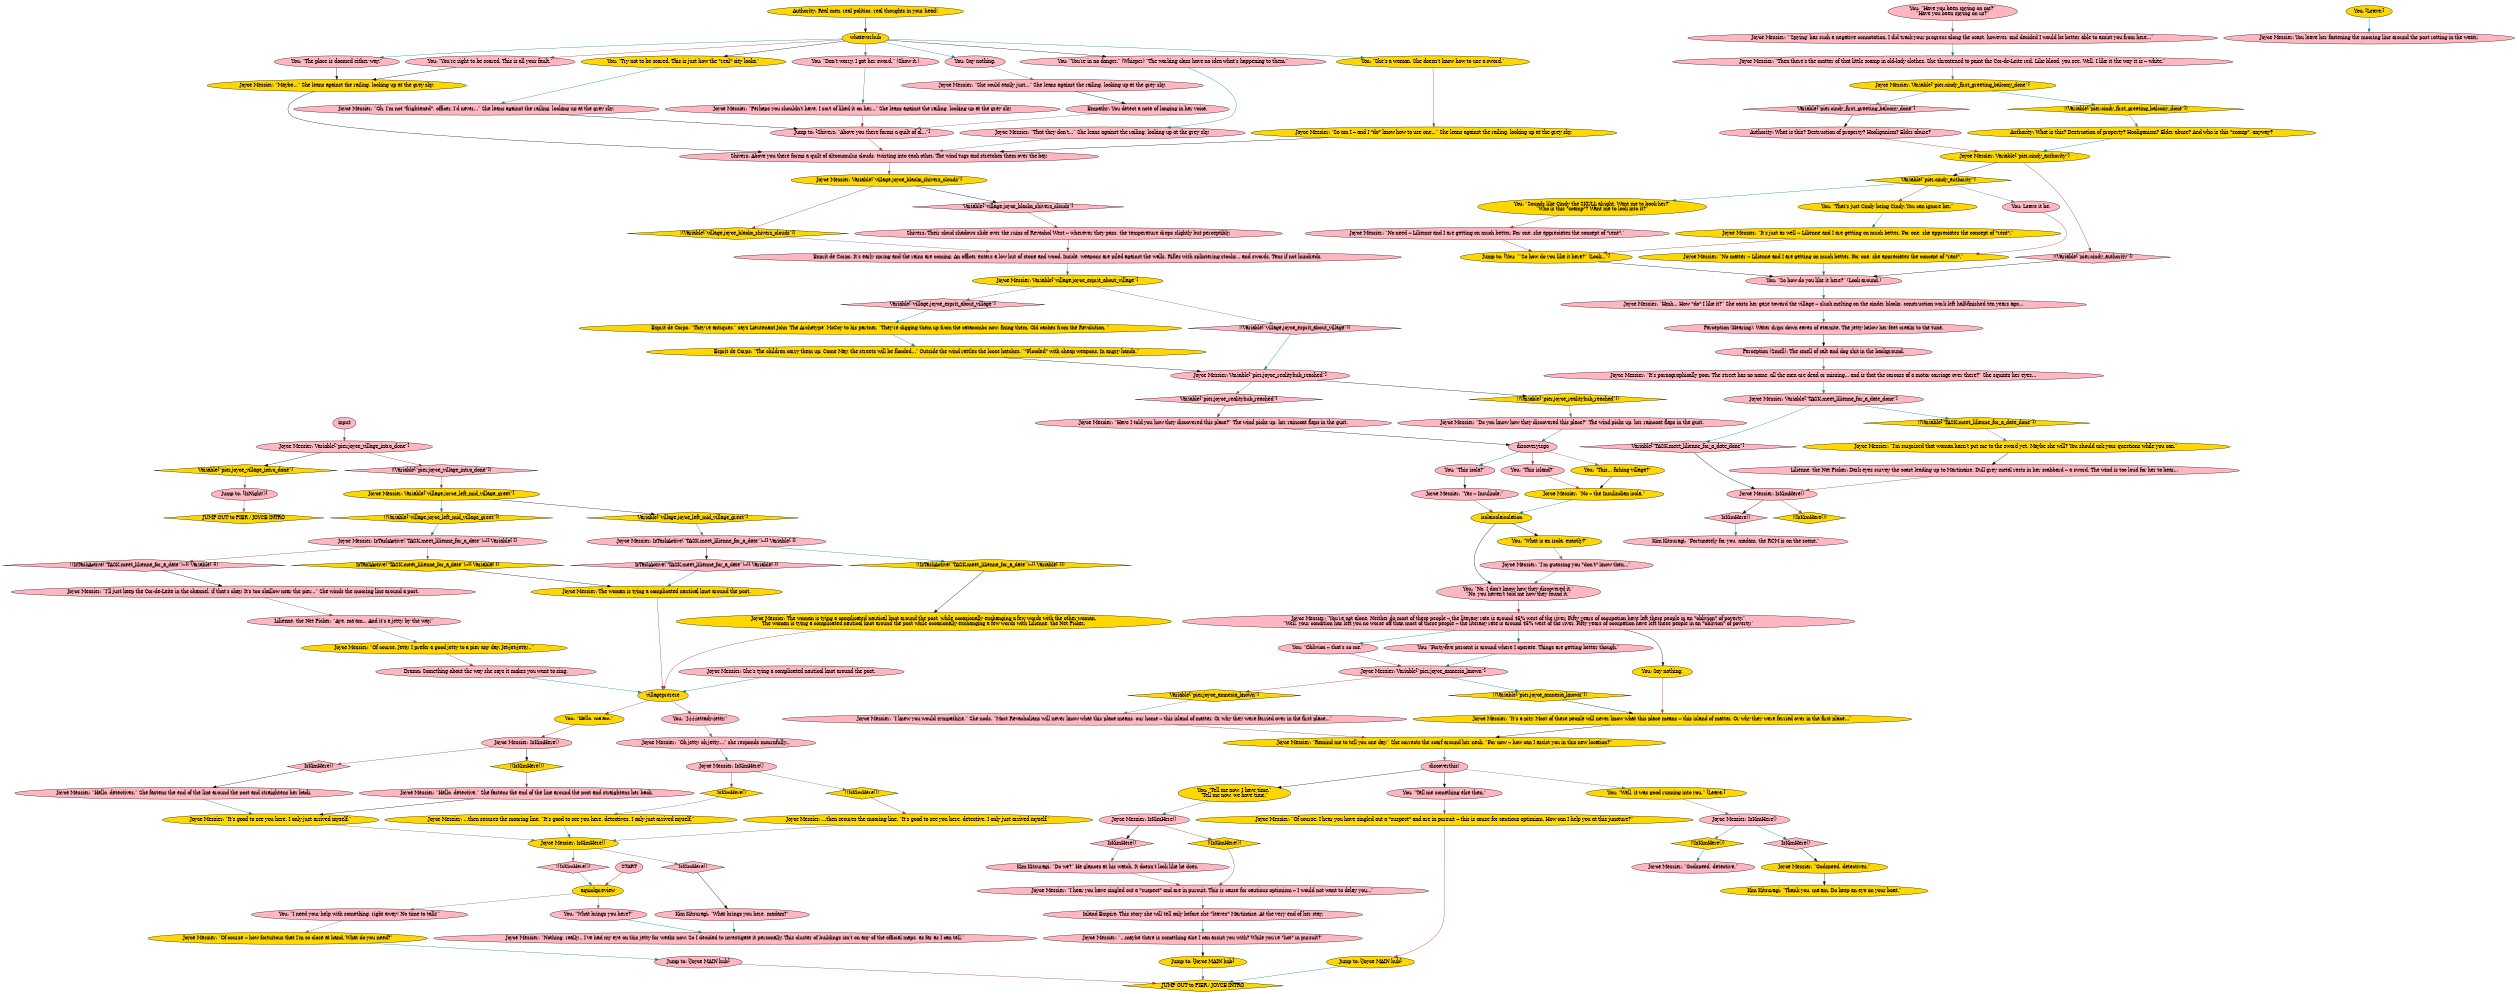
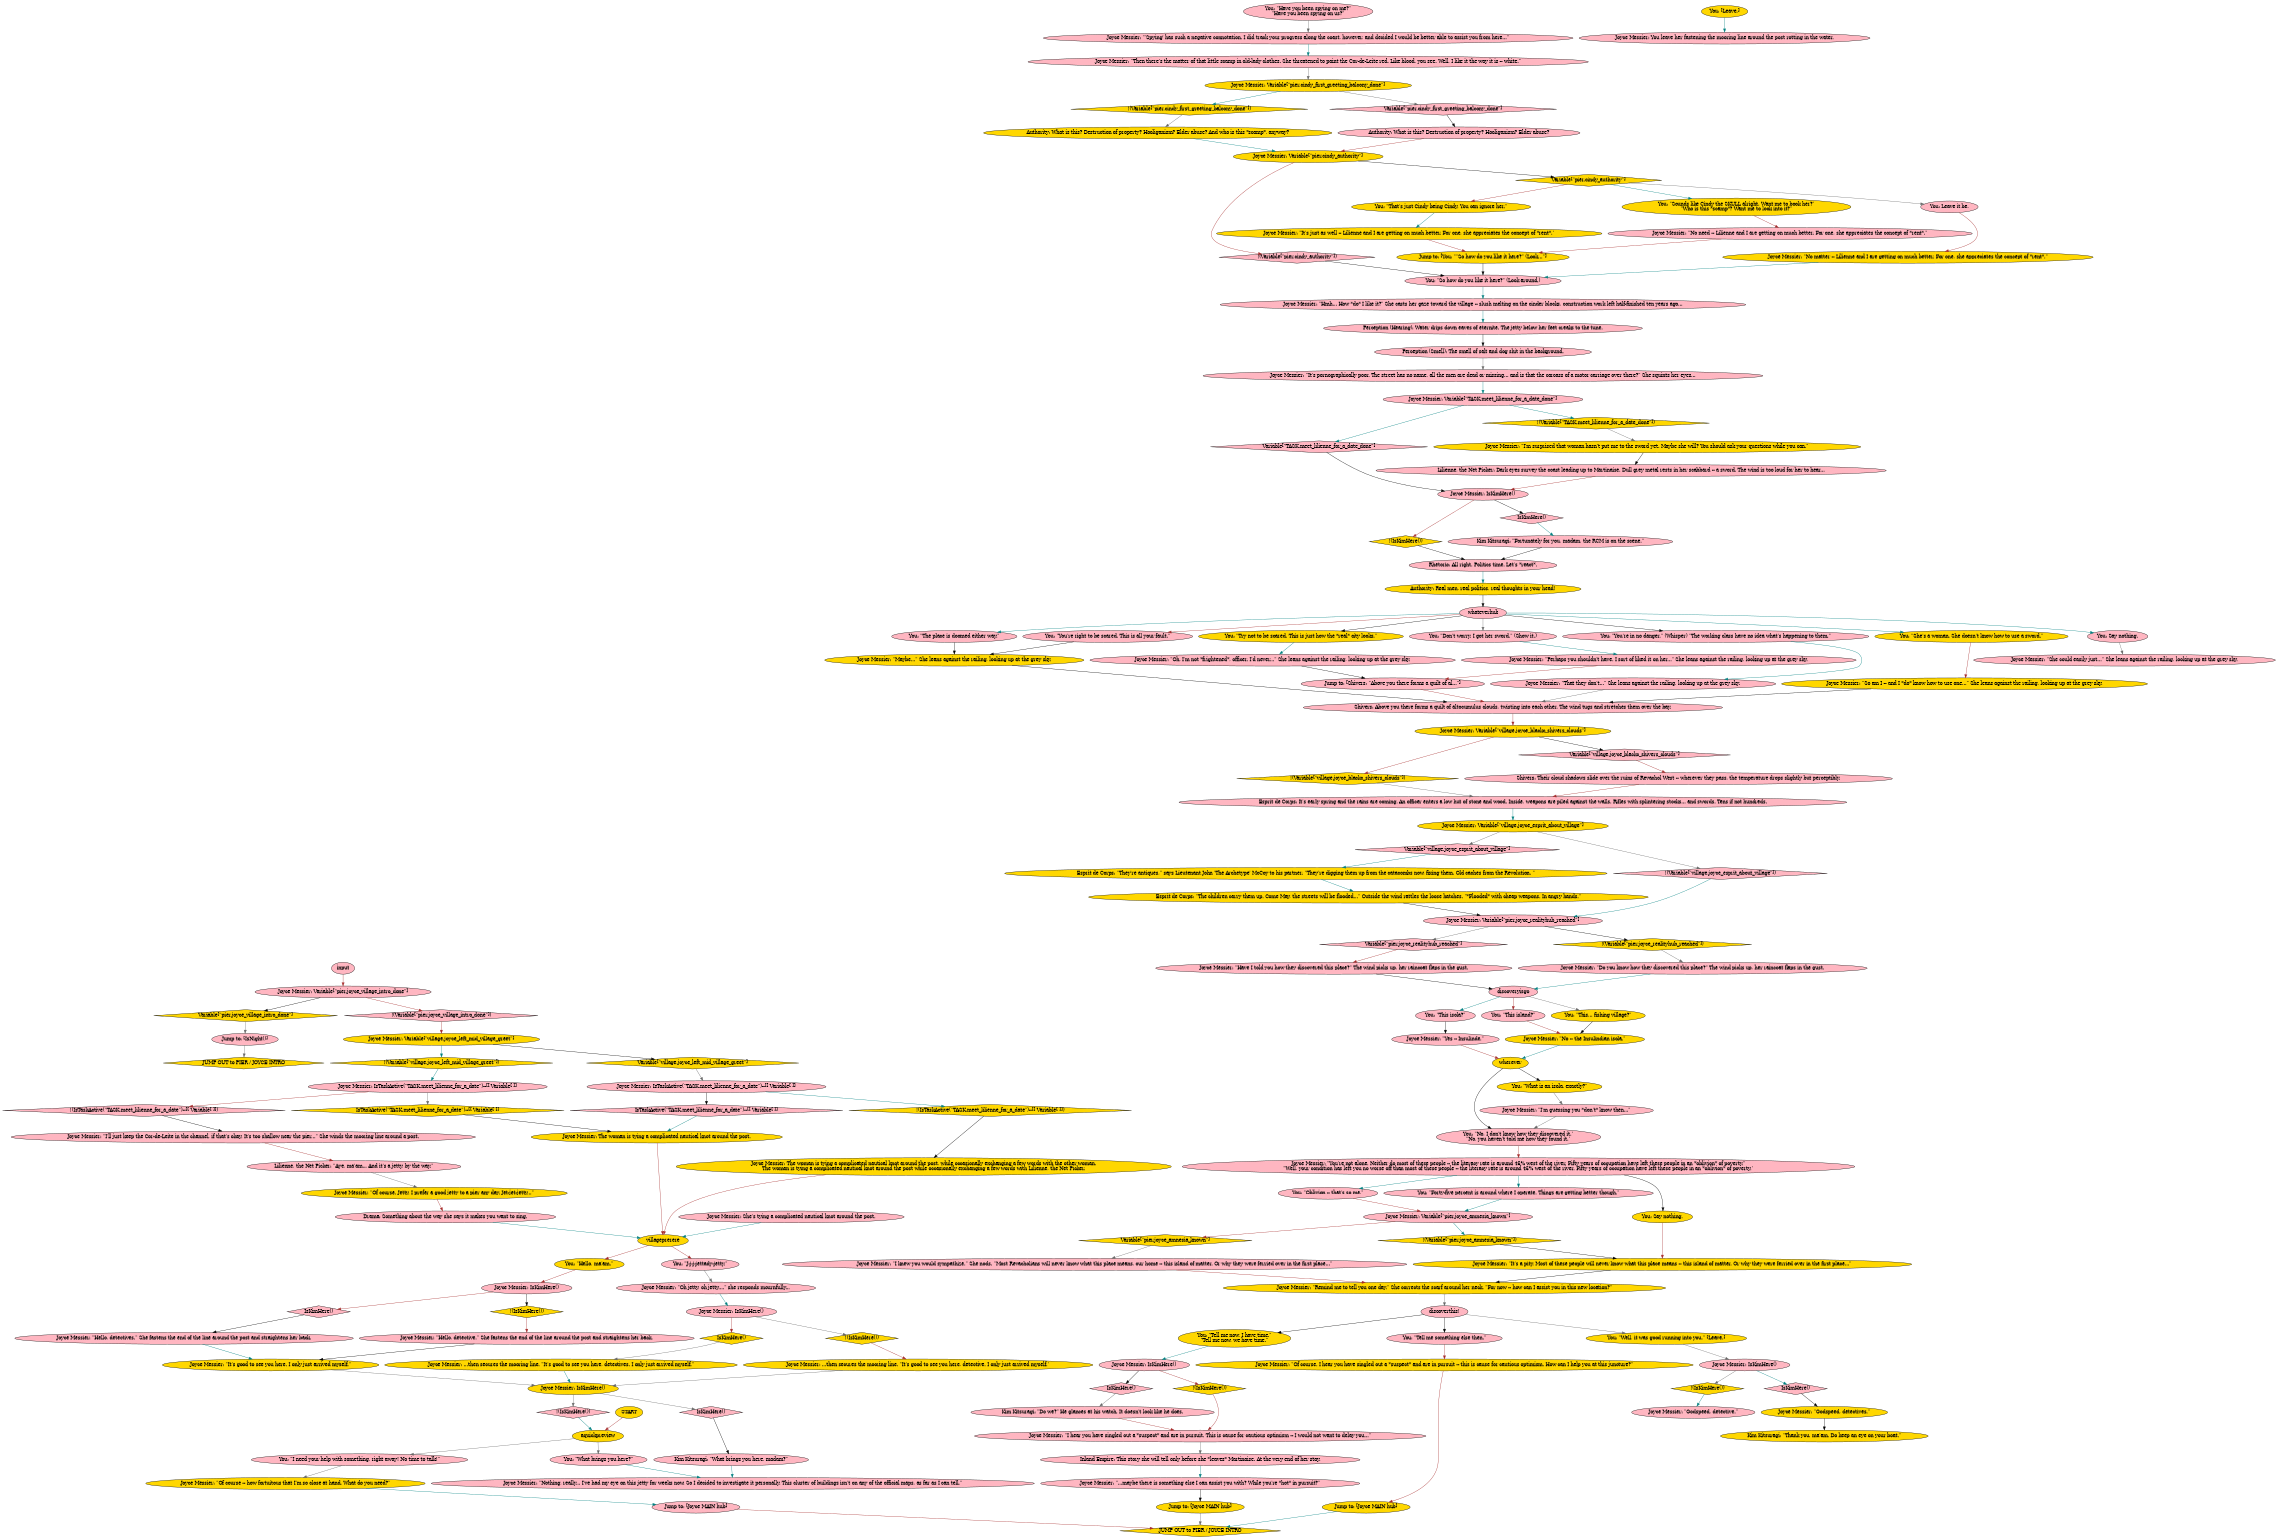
(865, 38) -> (1483, 613)
(1148, 109) -> none
(1501, 518) -> (1510, 1063)
none -> (1483, 565)
(629, 867) -> (629, 1412)
